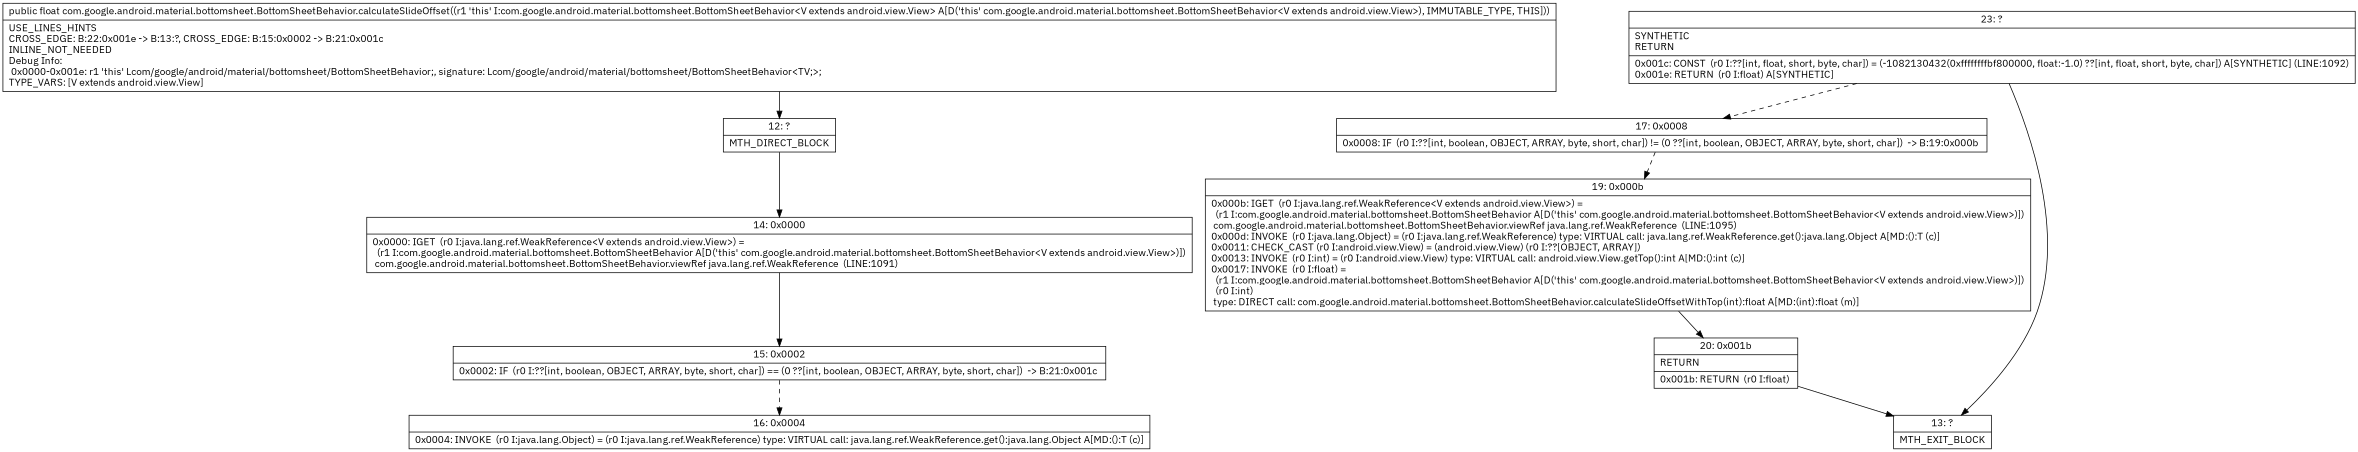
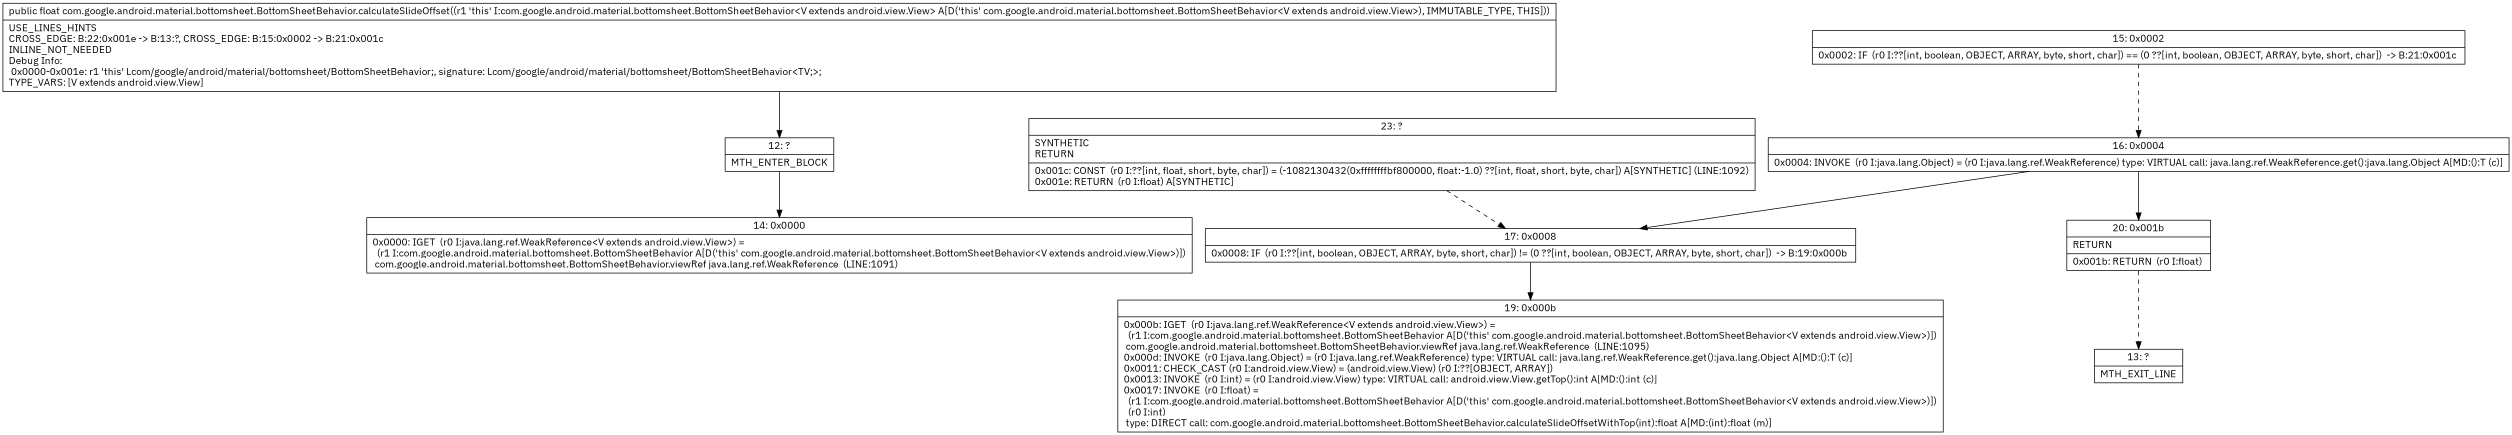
(779, 143) -> (779, 163)
(1651, 162) -> (1531, 277)
none -> (1838, 199)
(2047, 256) -> none
(779, 306) -> none
(1688, 322) -> (2139, 192)
(1842, 400) -> (2139, 306)
(1942, 440) -> (2139, 374)
